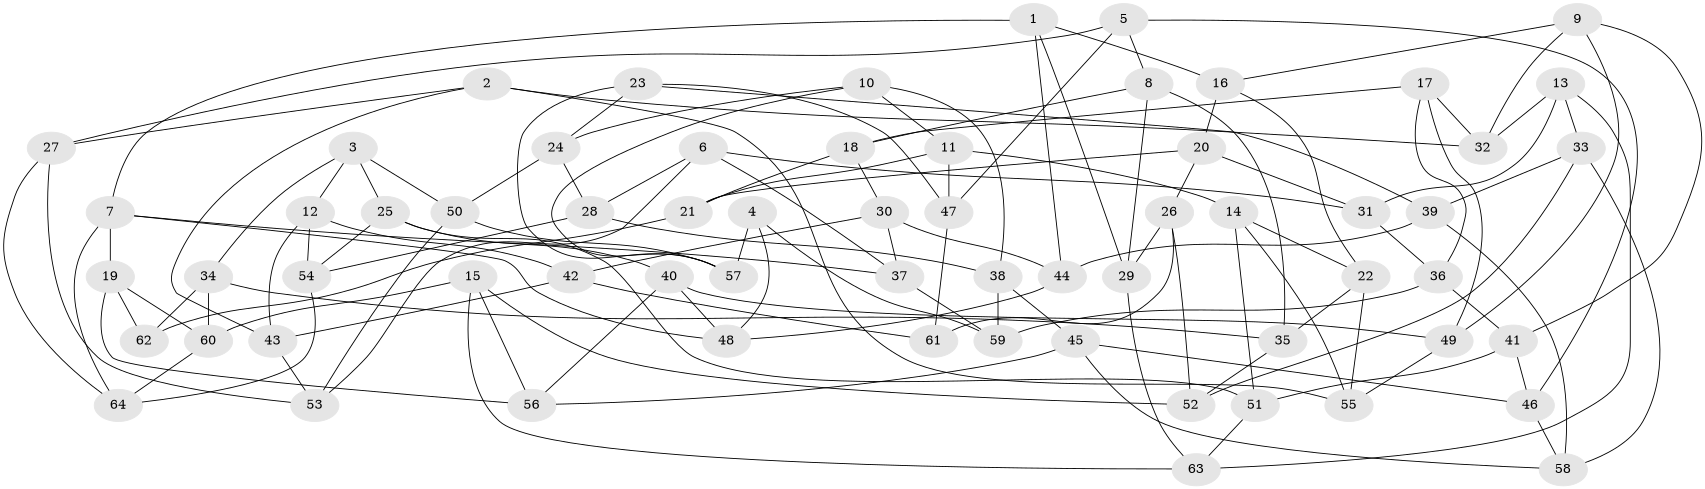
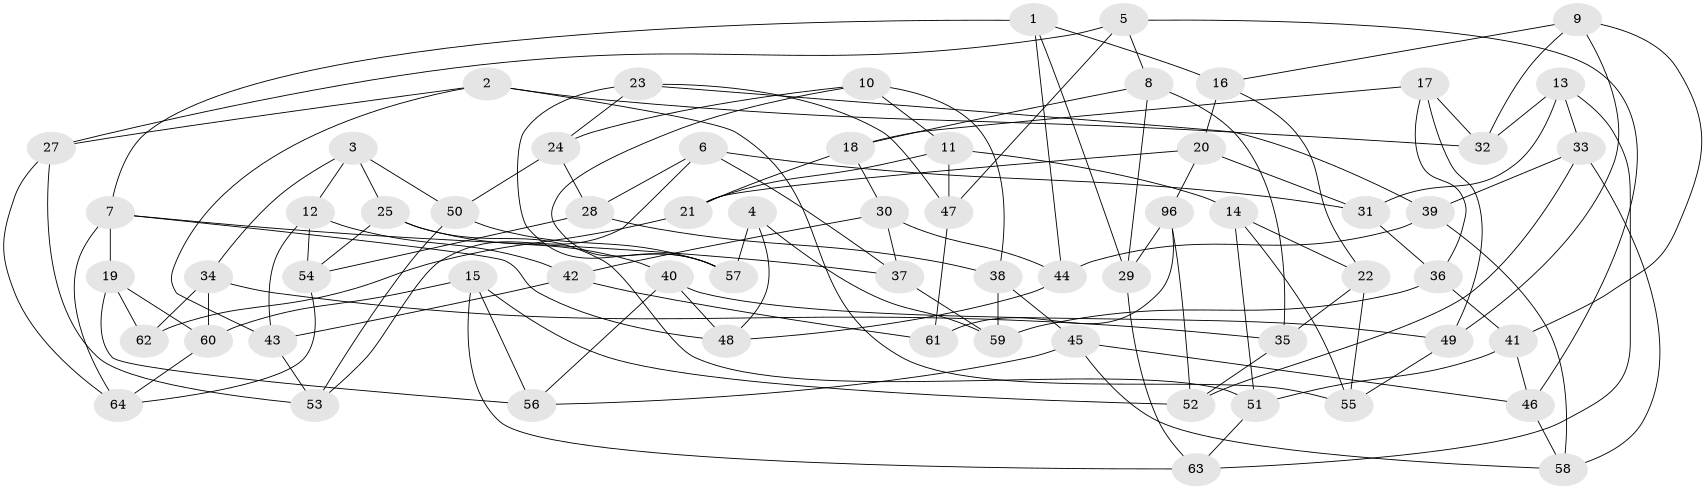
(1169, 213) -> (1169, 213)
